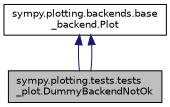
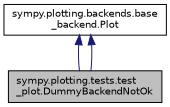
(85, 87) -> (85, 87)
